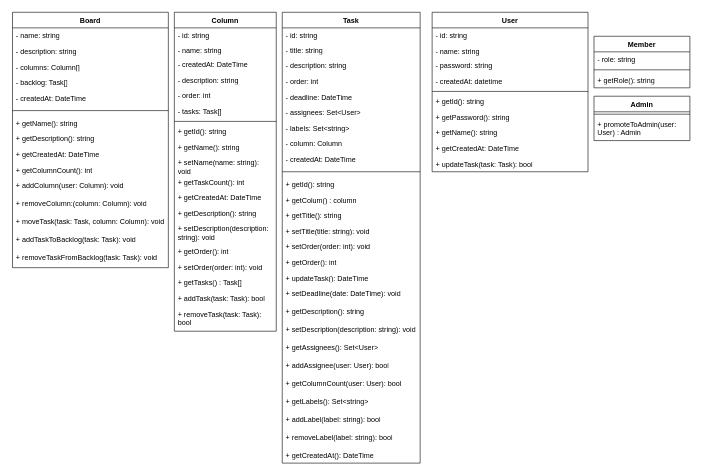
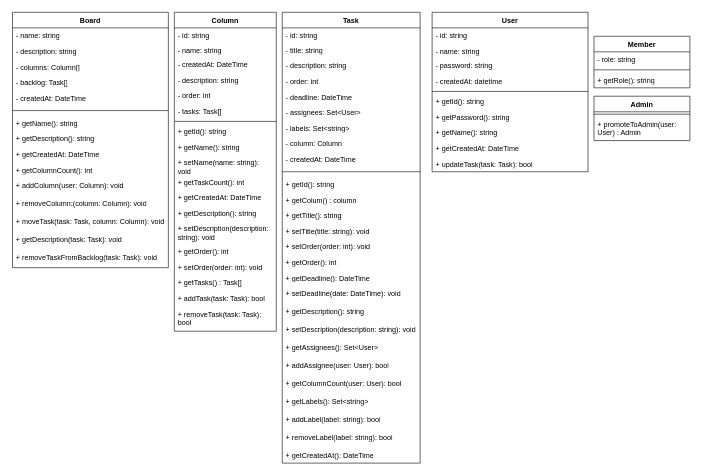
(82, 240) -> (77, 240)
(331, 279) -> (331, 279)
